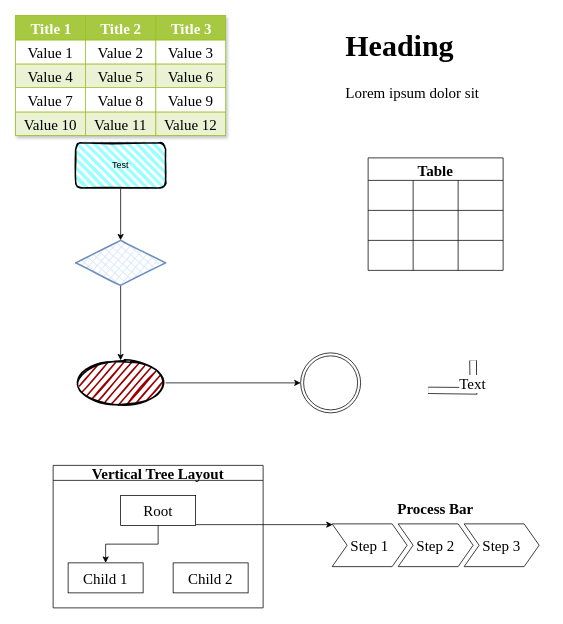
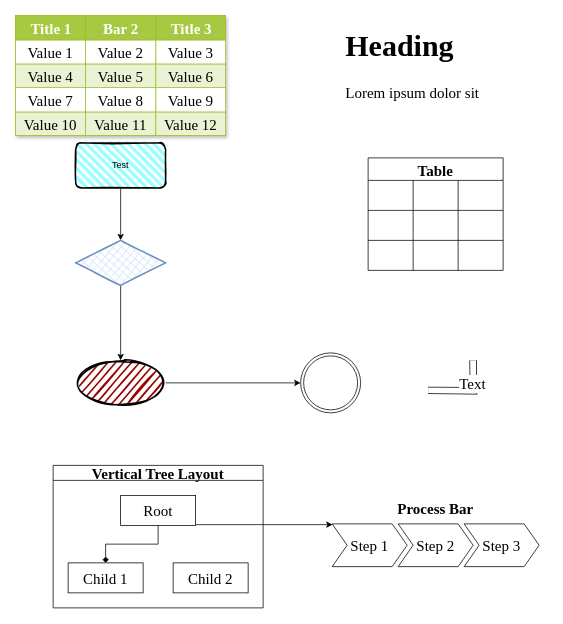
(121, 28) -> (121, 28)
(105, 556) -> (105, 556)
